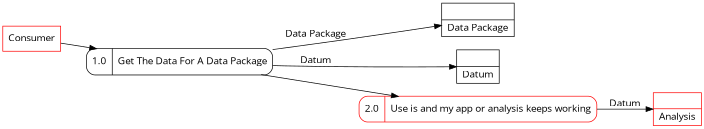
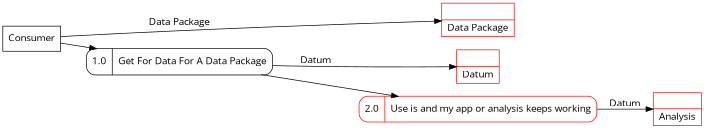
(478, 20) -> (478, 20)
(354, 38) -> (248, 28)
(32, 39) -> (32, 39)
(192, 61) -> (192, 61)
(478, 67) -> (478, 67)
